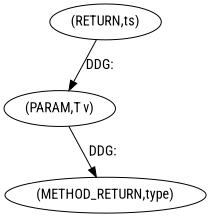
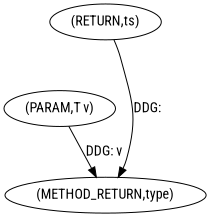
(85, 61) -> (132, 104)
(104, 152) -> (104, 152)
